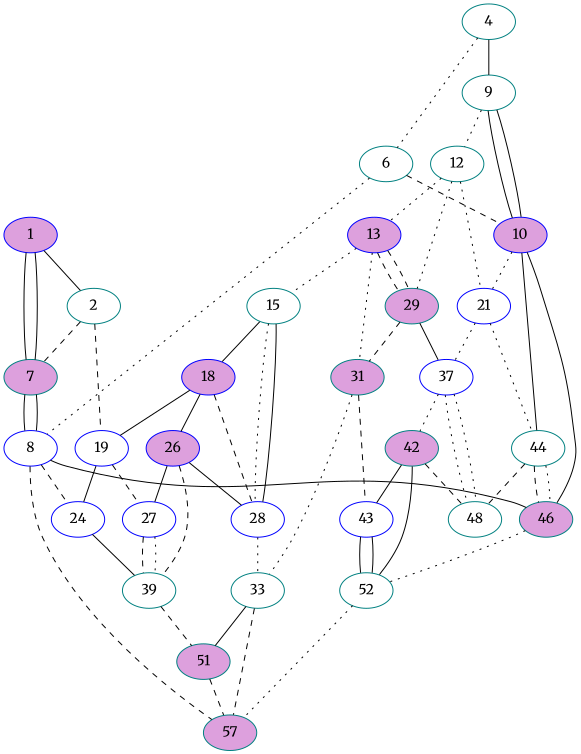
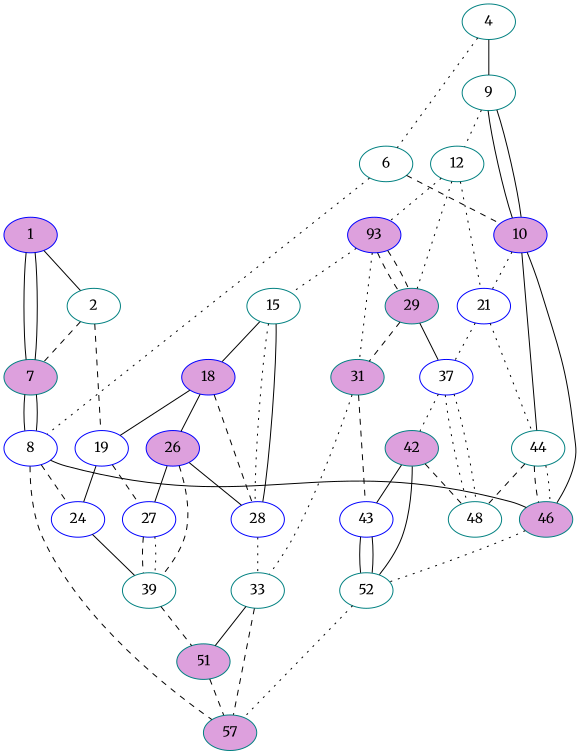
(374, 235) -> (374, 235)
